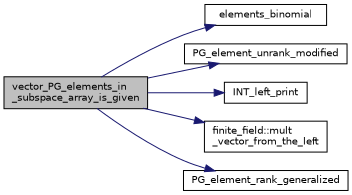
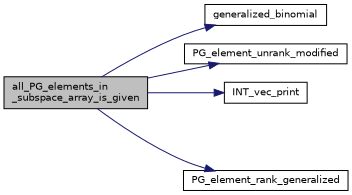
(266, 15) -> (266, 15)
(76, 93) -> (76, 93)
(266, 93) -> (266, 93)
(266, 137) -> none
